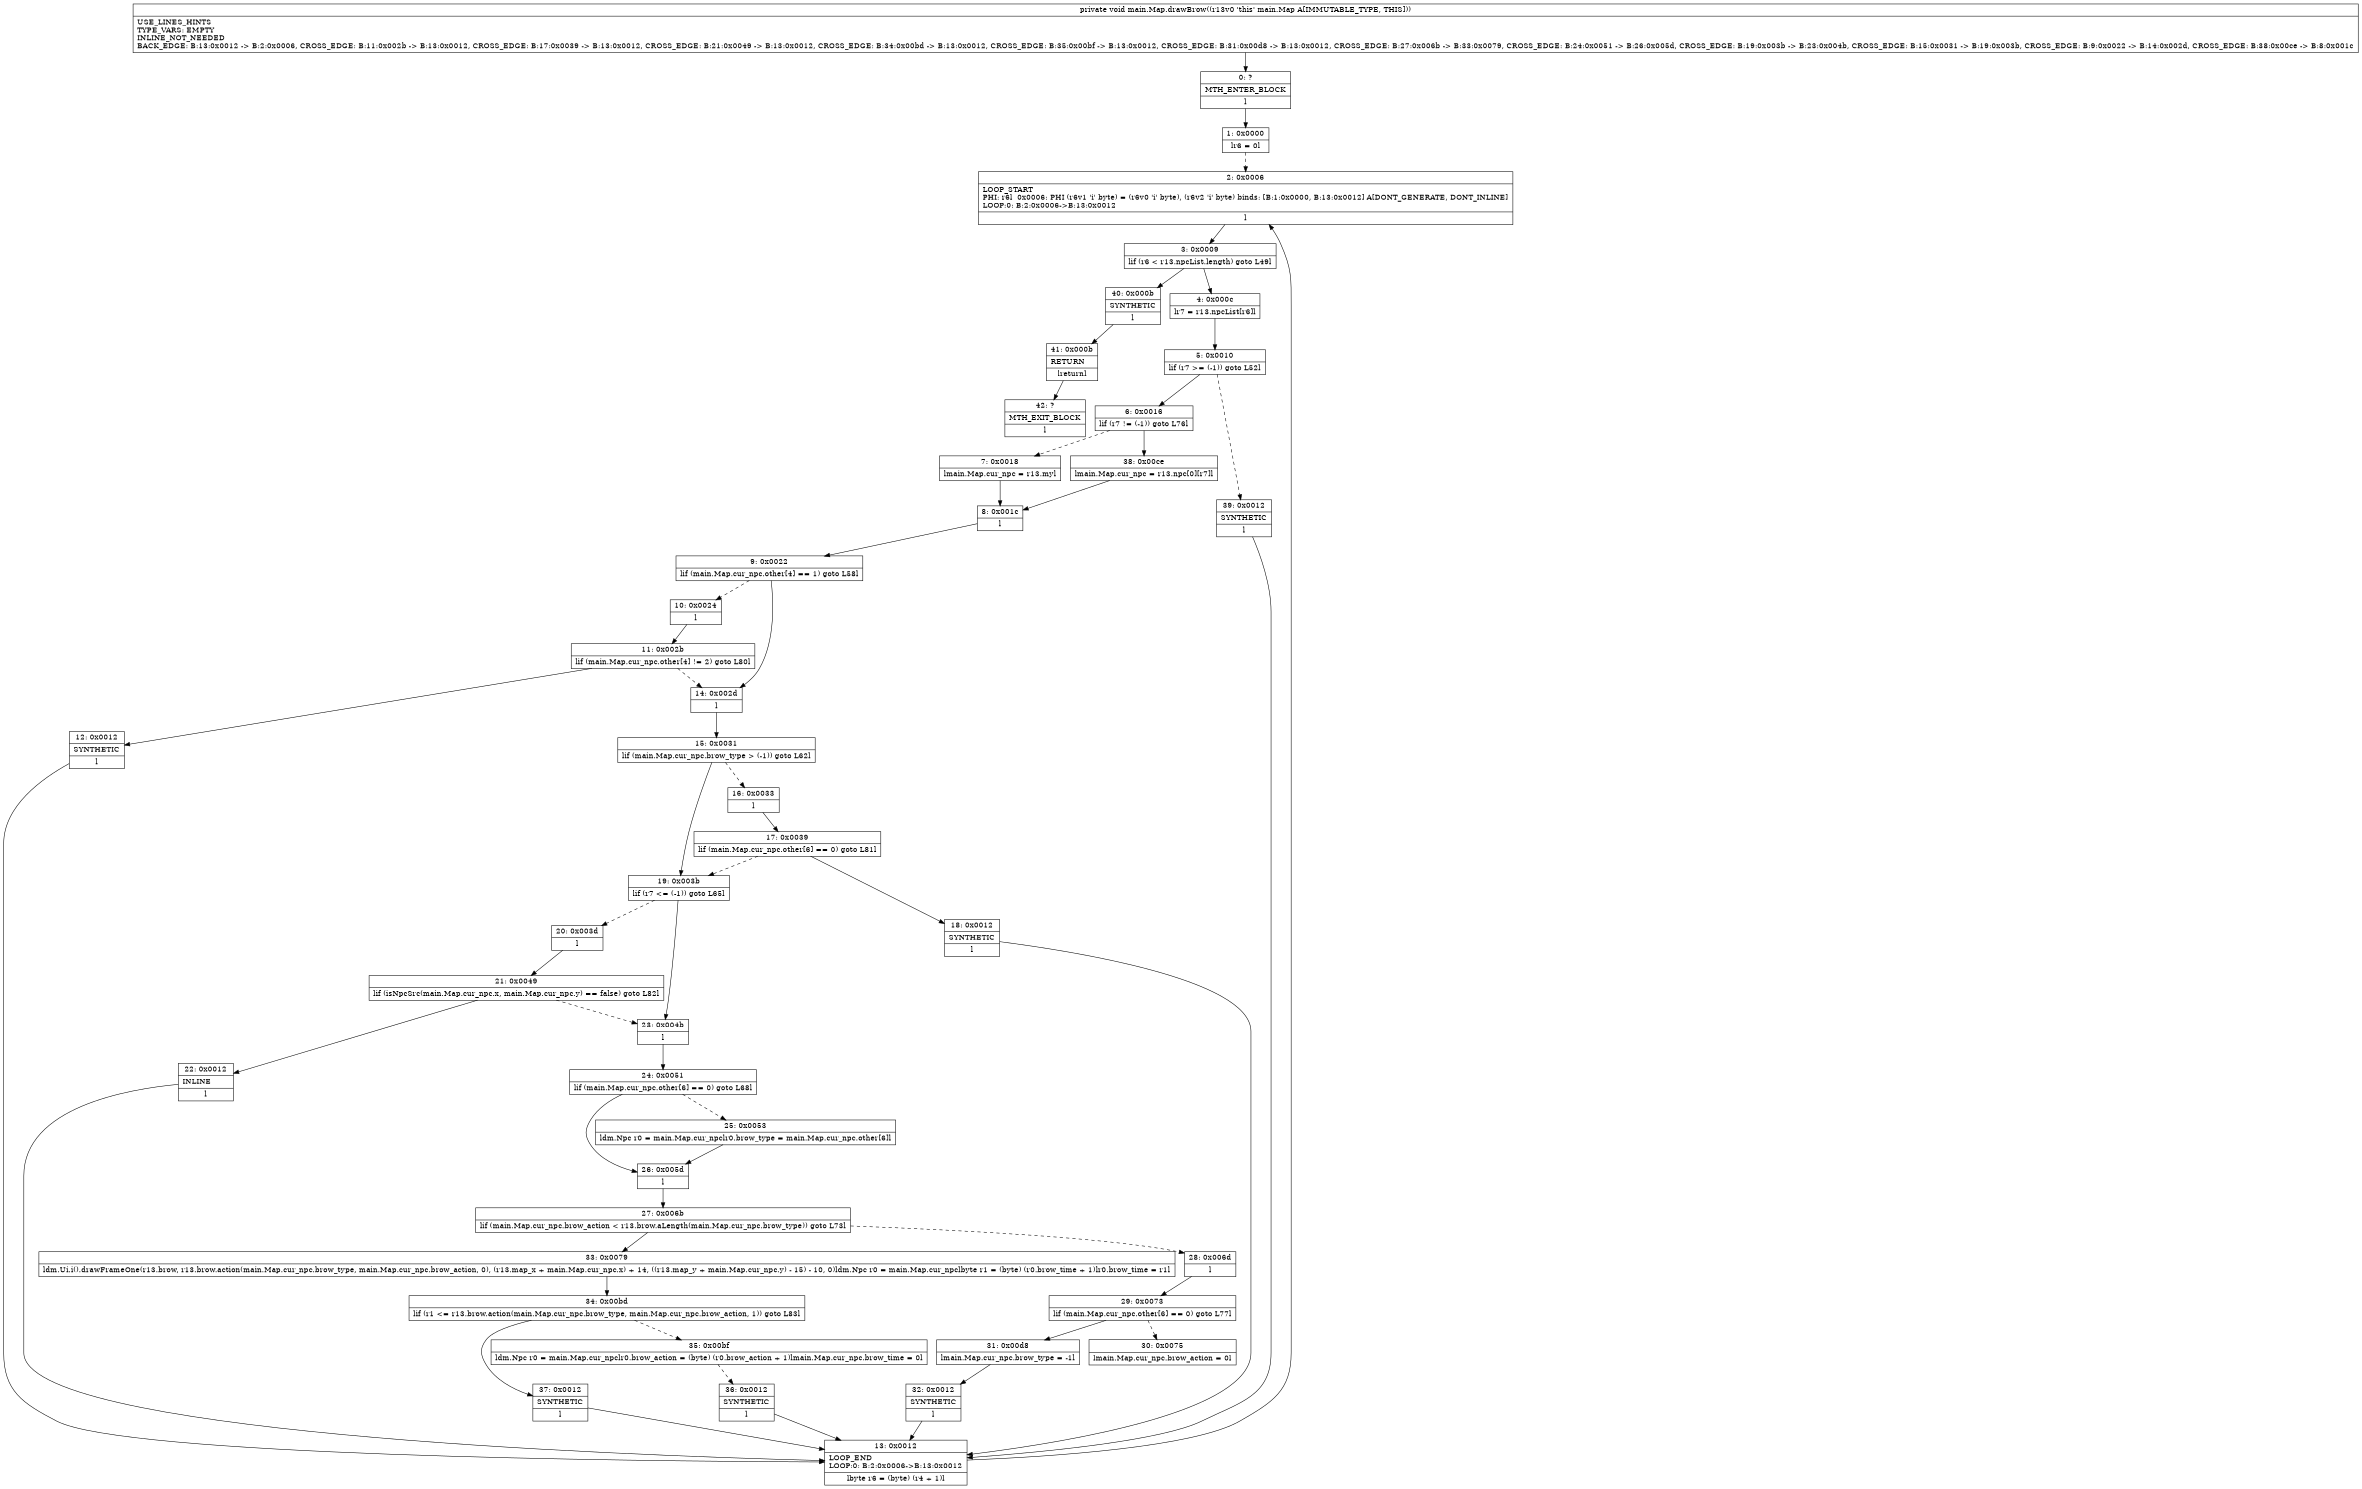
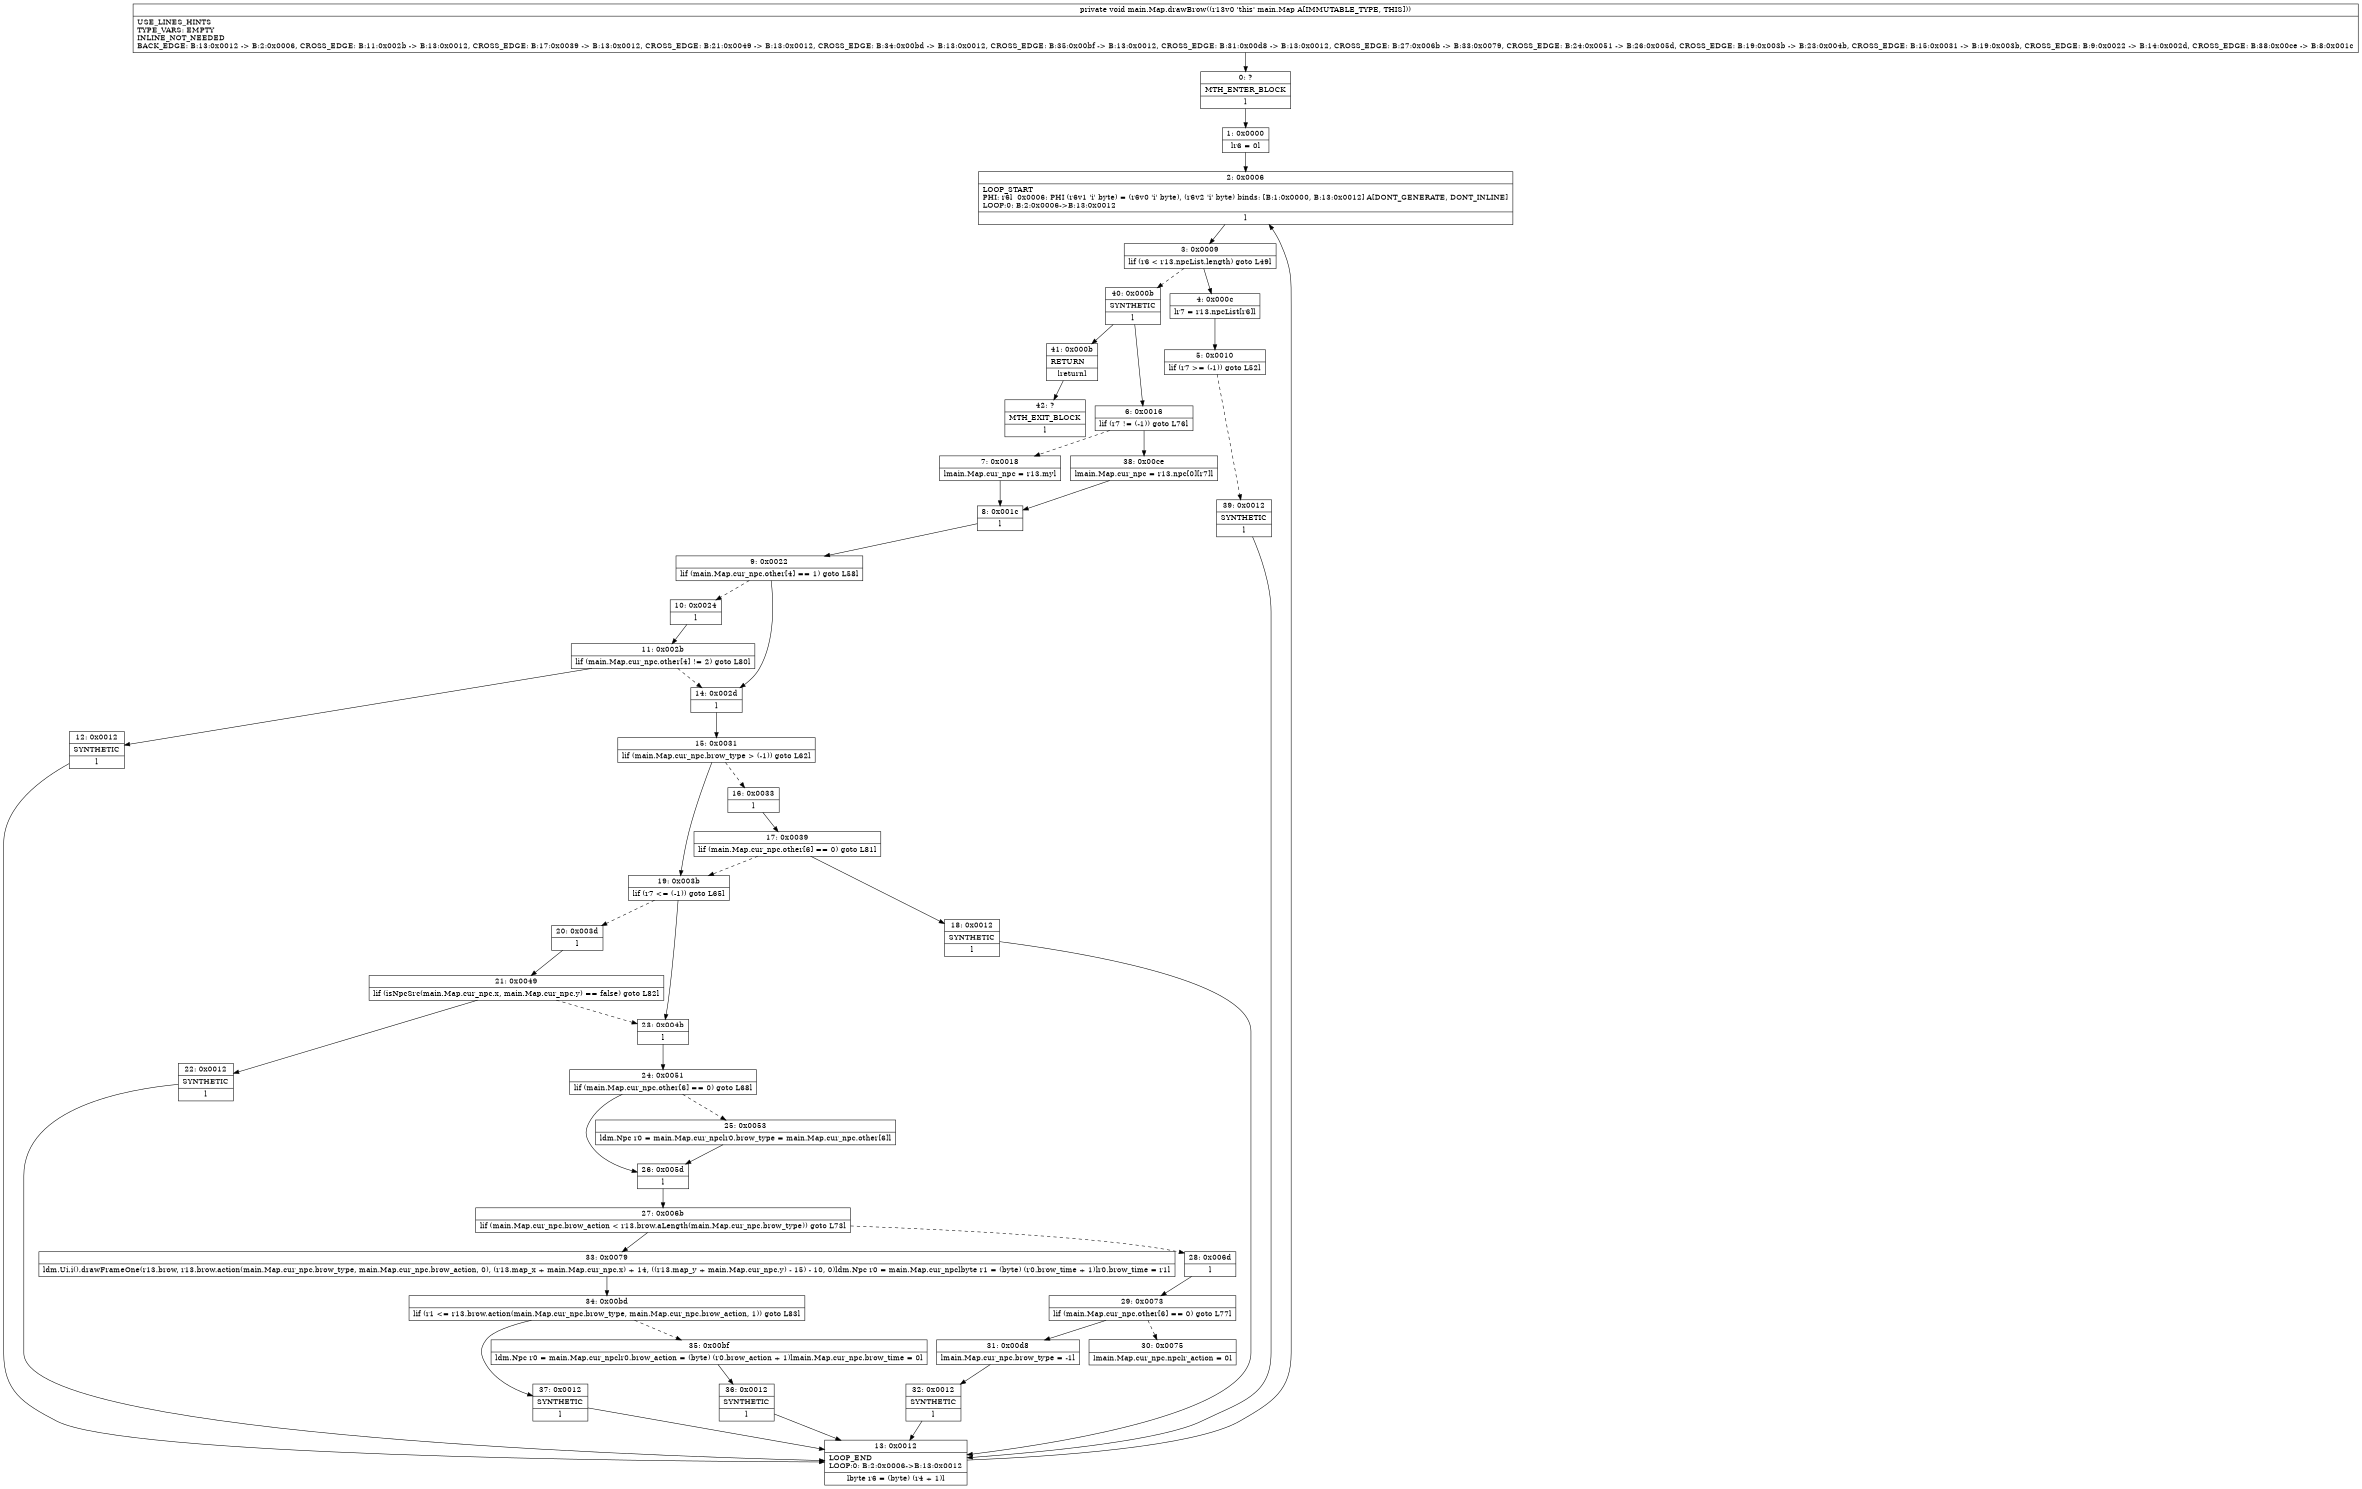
(1246, 160) -> (1246, 160)
(1173, 276) -> (1173, 276)
(1182, 389) -> (1139, 363)
(197, 1082) -> (206, 1082)
(1163, 1358) -> (1163, 1358)
(724, 1372) -> (724, 1372)
